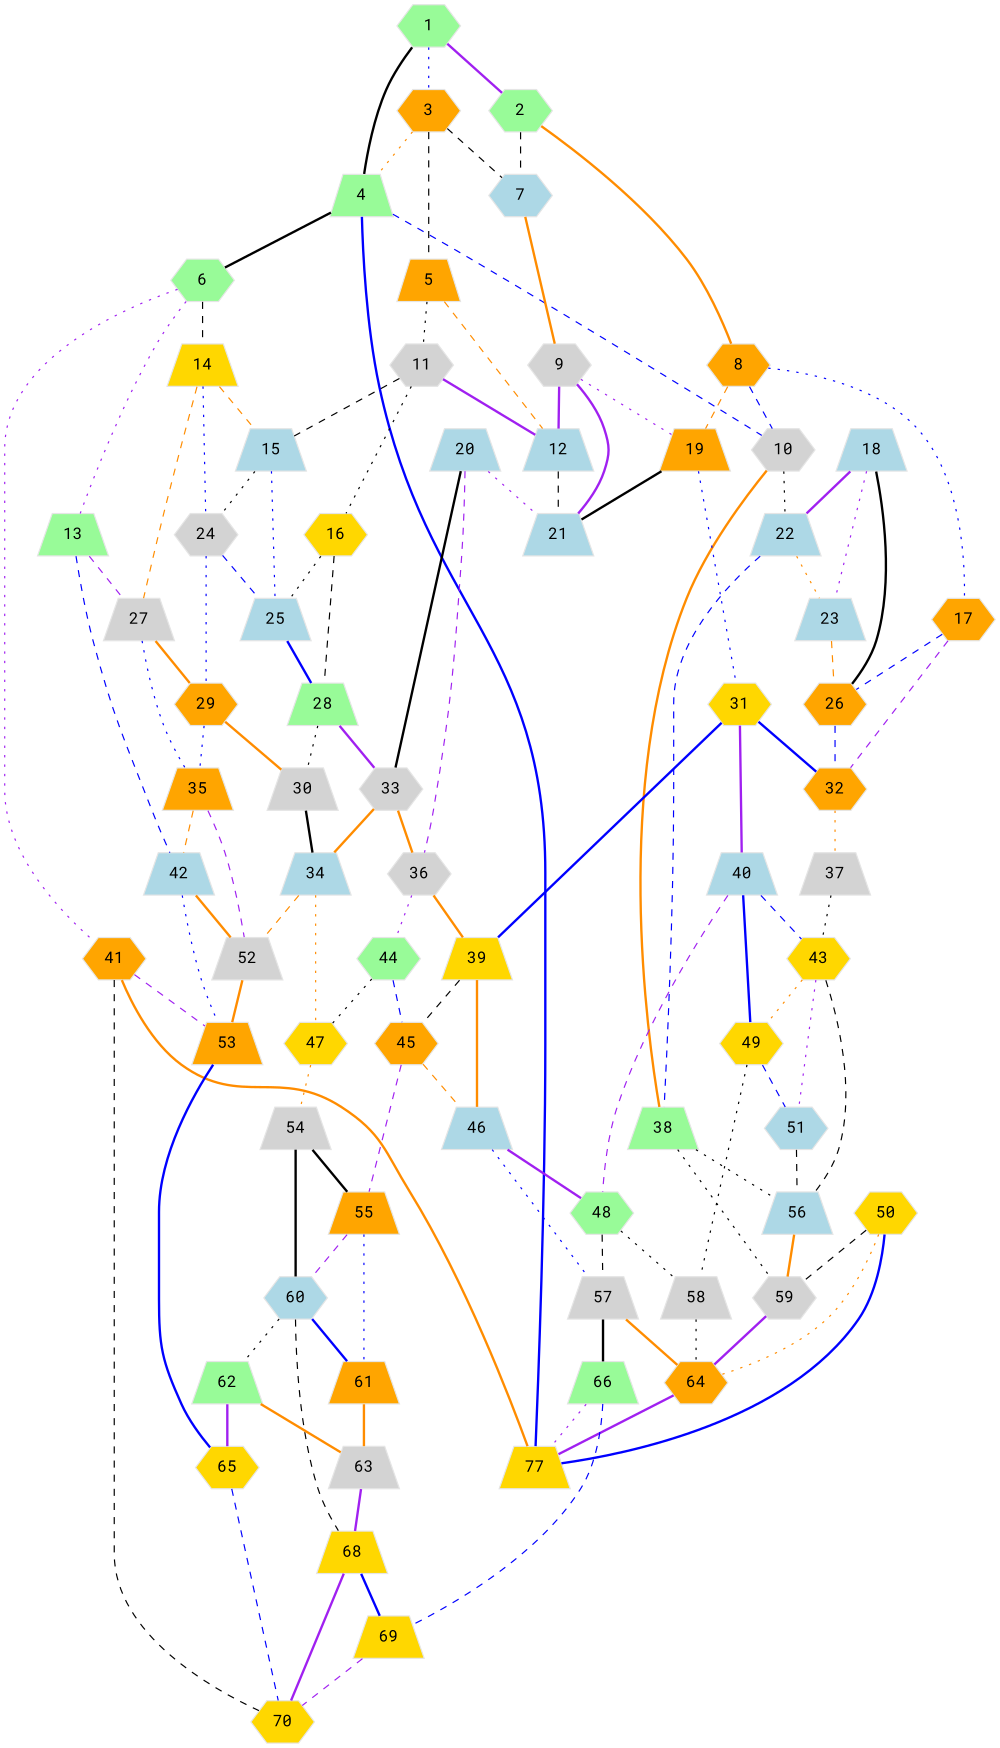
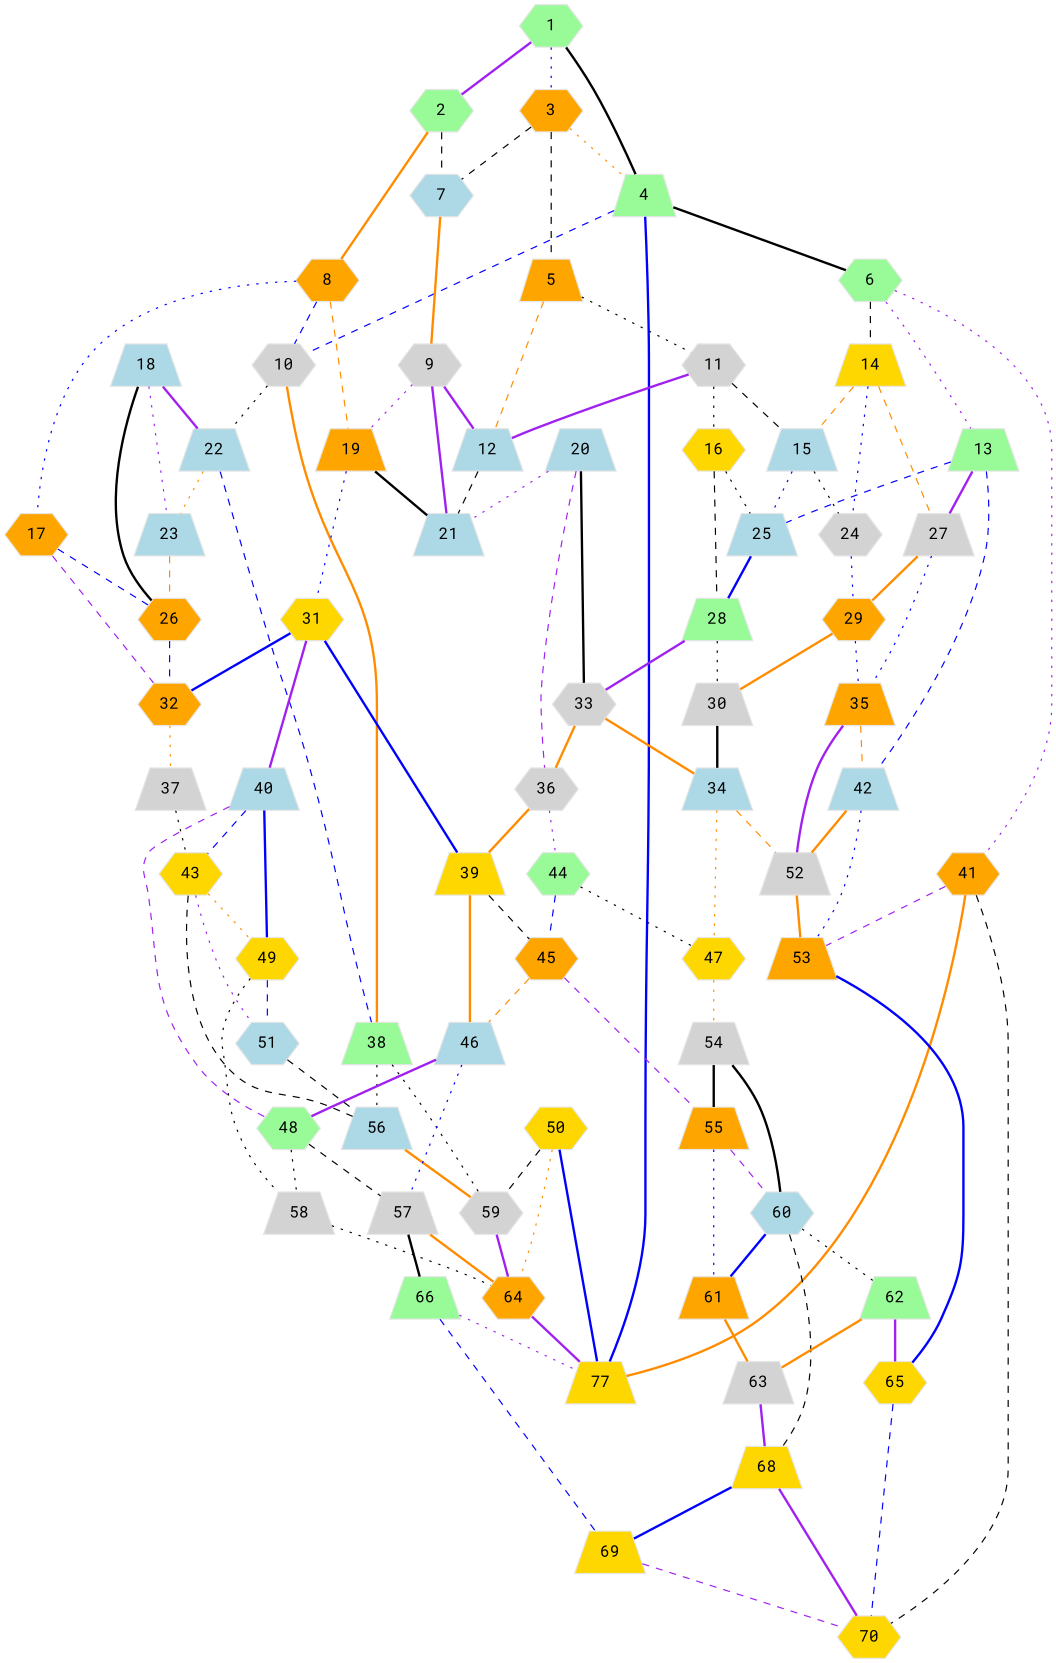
(106, 577) -> (961, 492)
(240, 577) -> (868, 491)
(231, 873) -> (811, 786)
